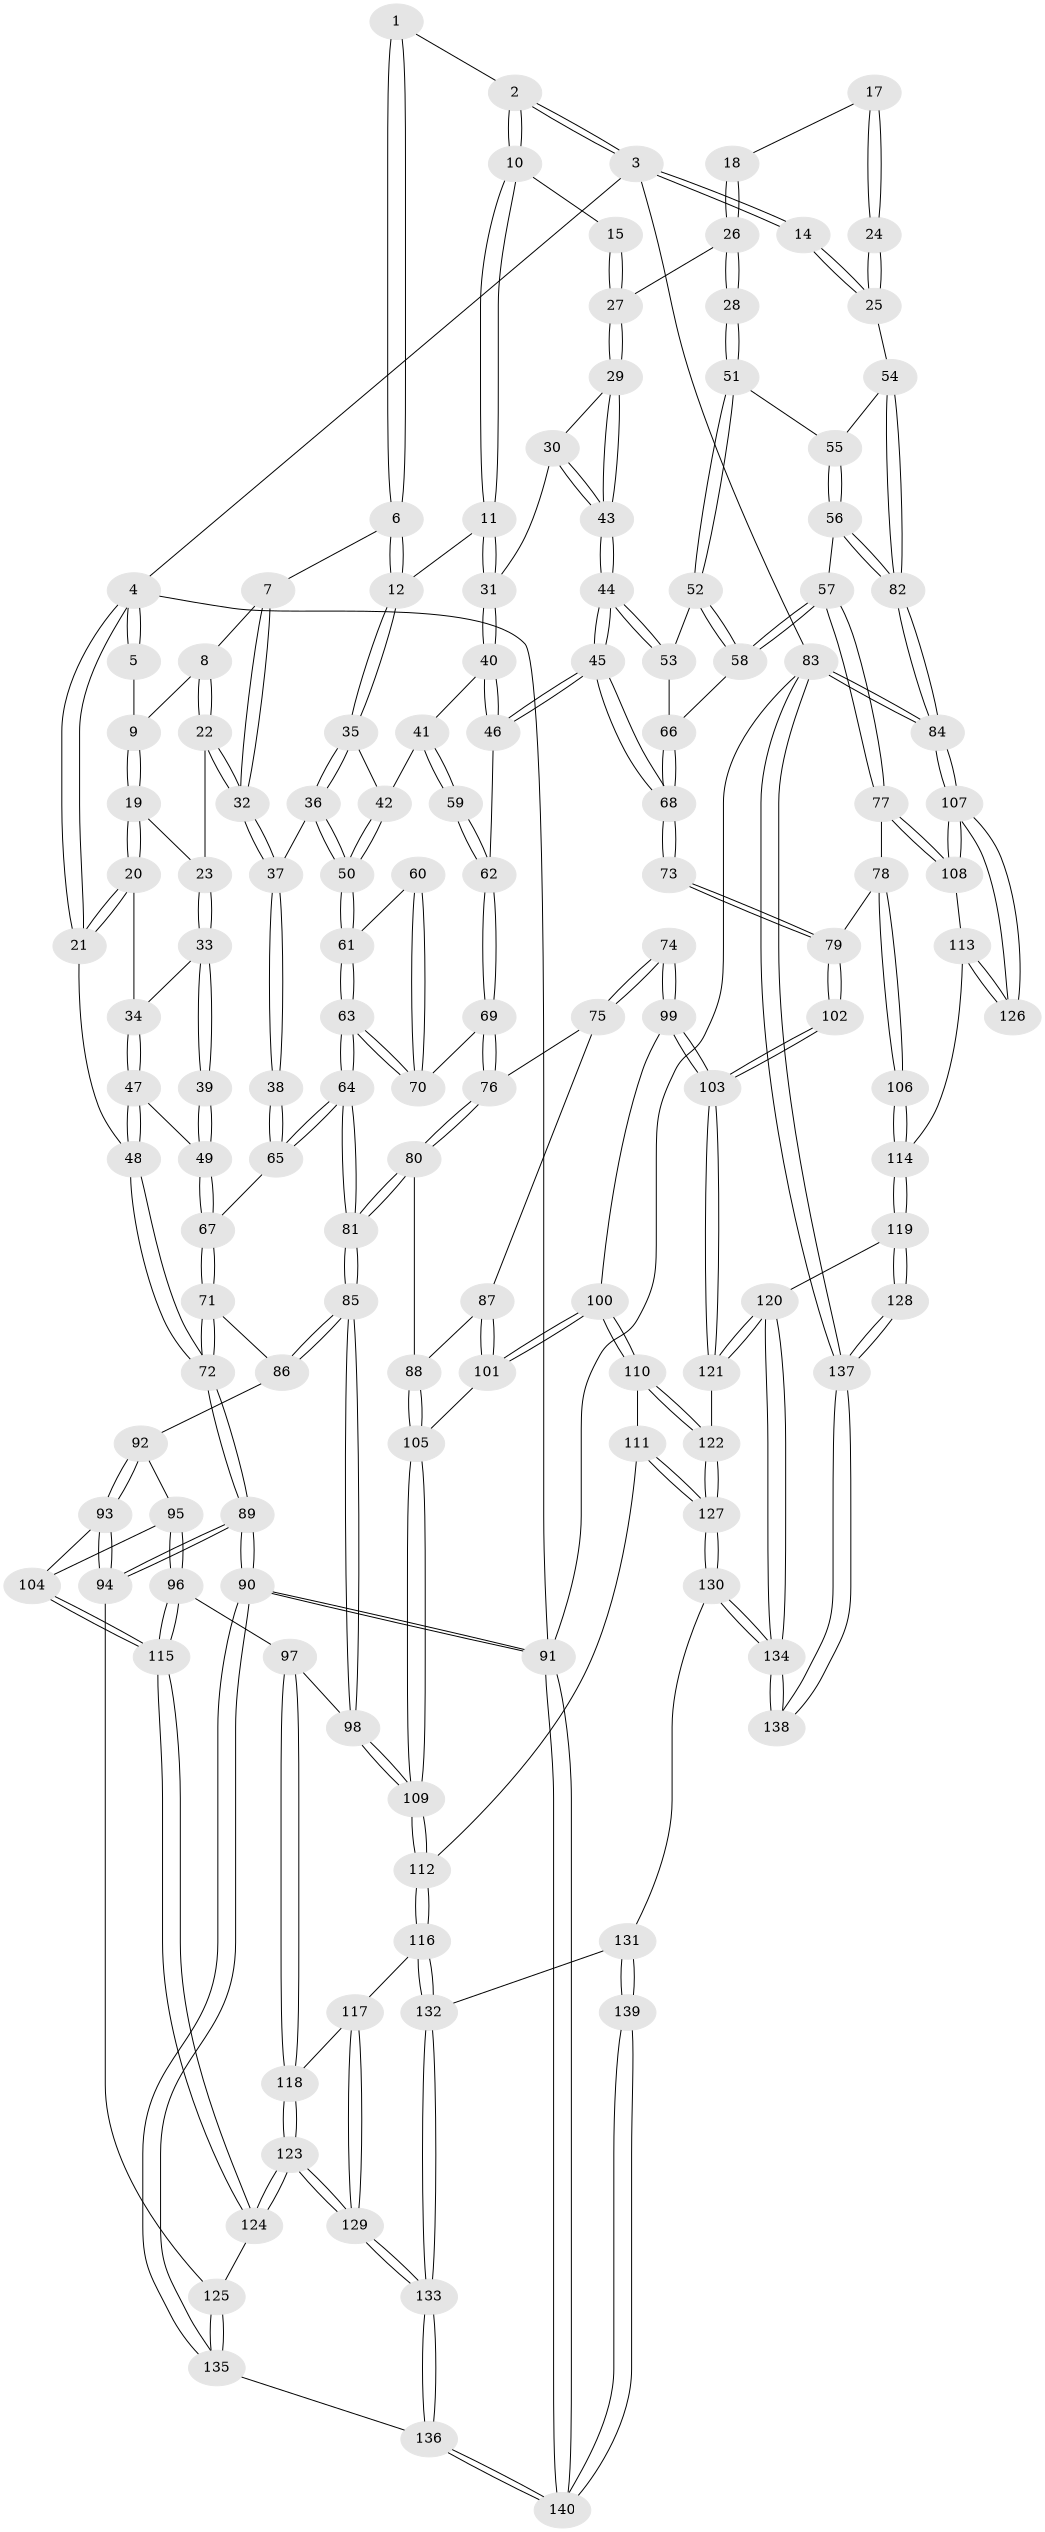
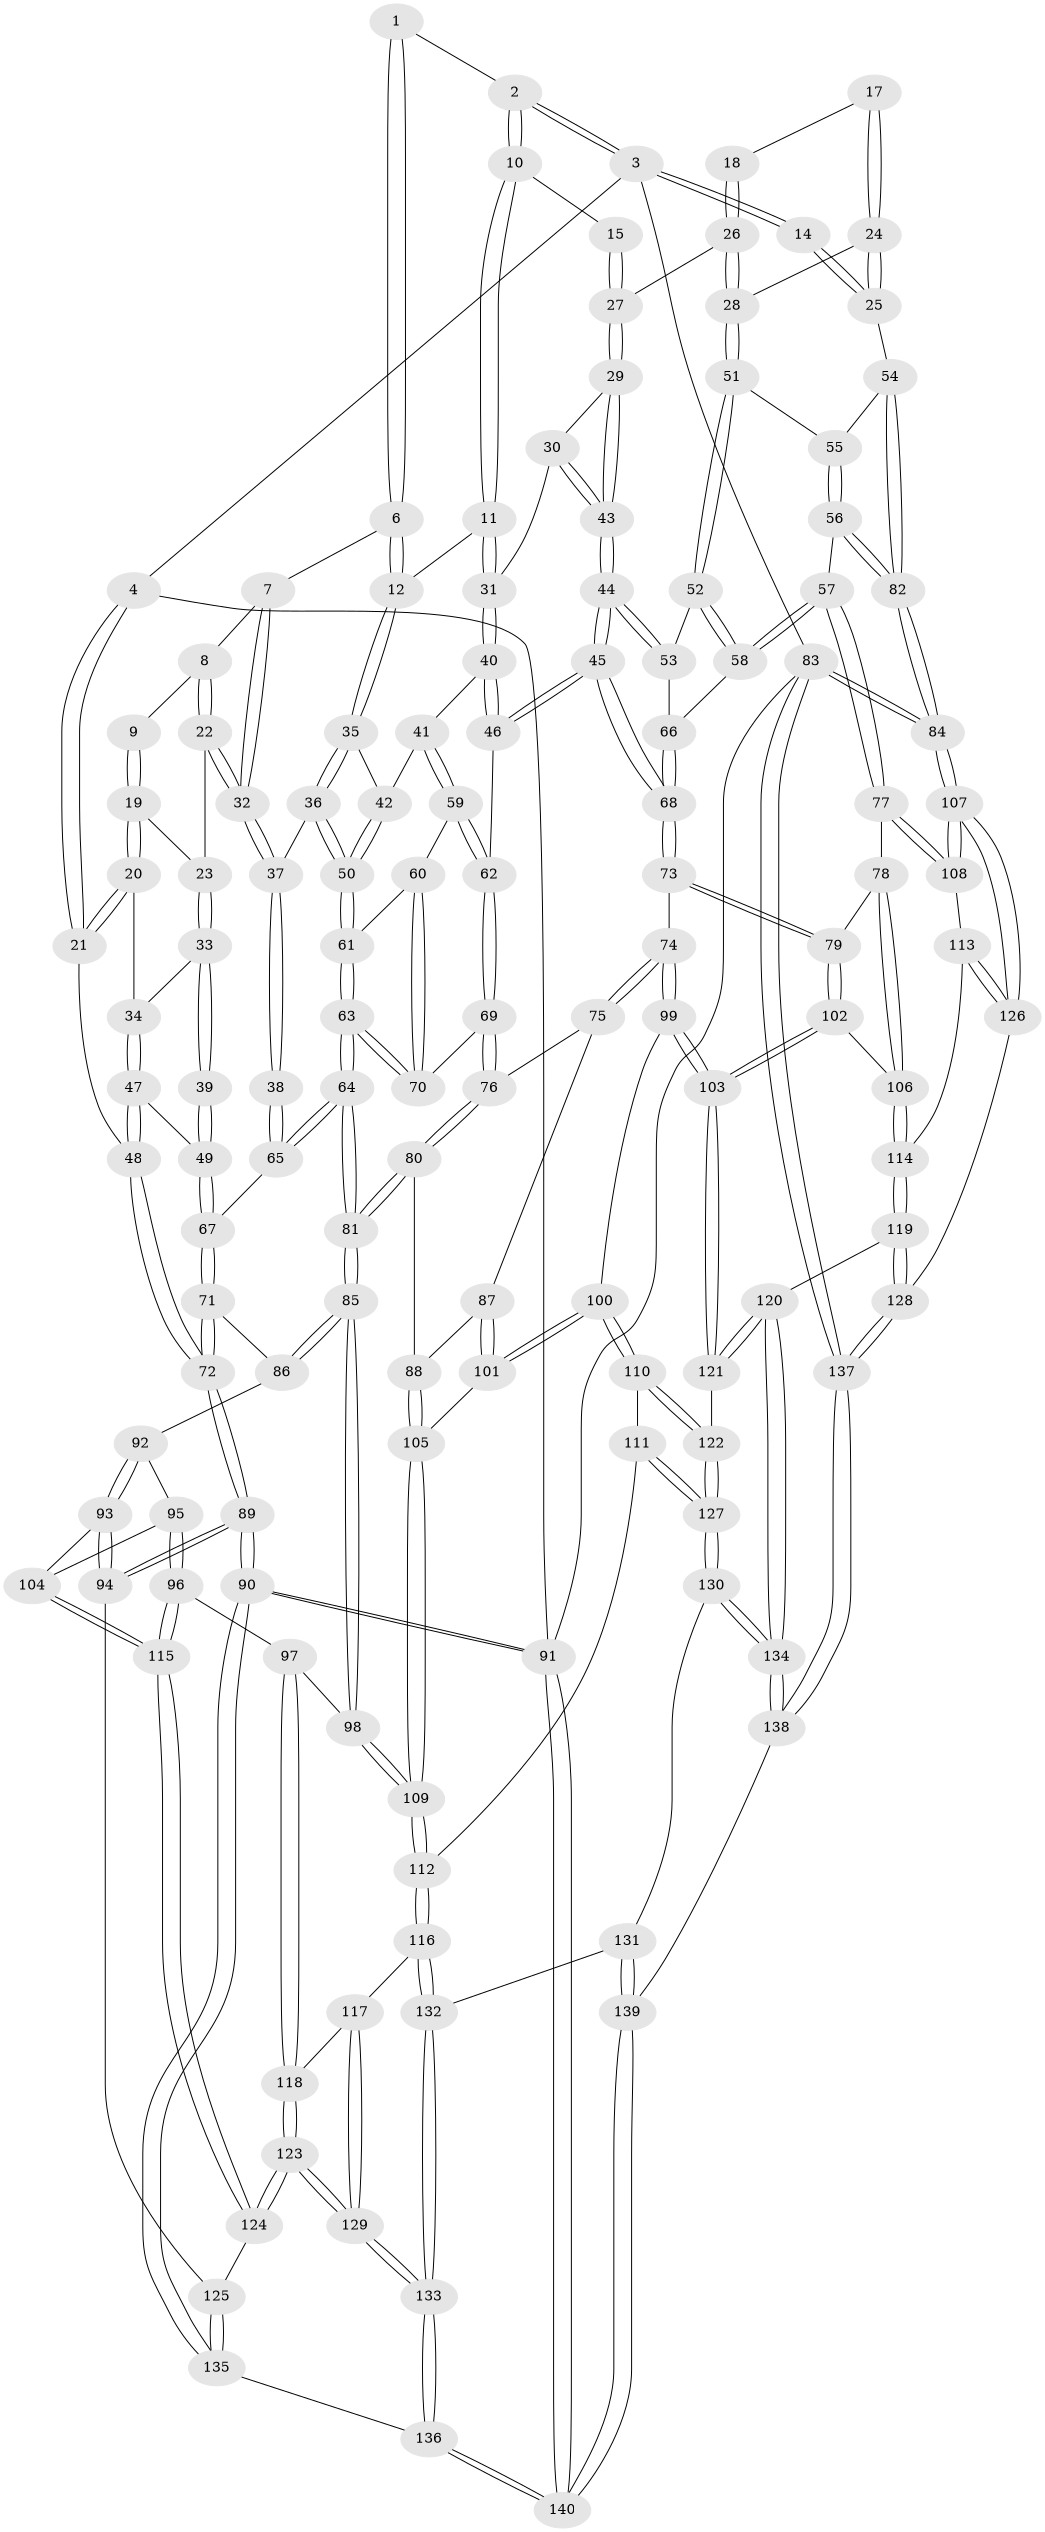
none -> (803, 271)
(134, 662) -> none
none -> (437, 839)
none -> (669, 911)
none -> (868, 1053)
none -> (972, 1165)
none -> (711, 1874)
